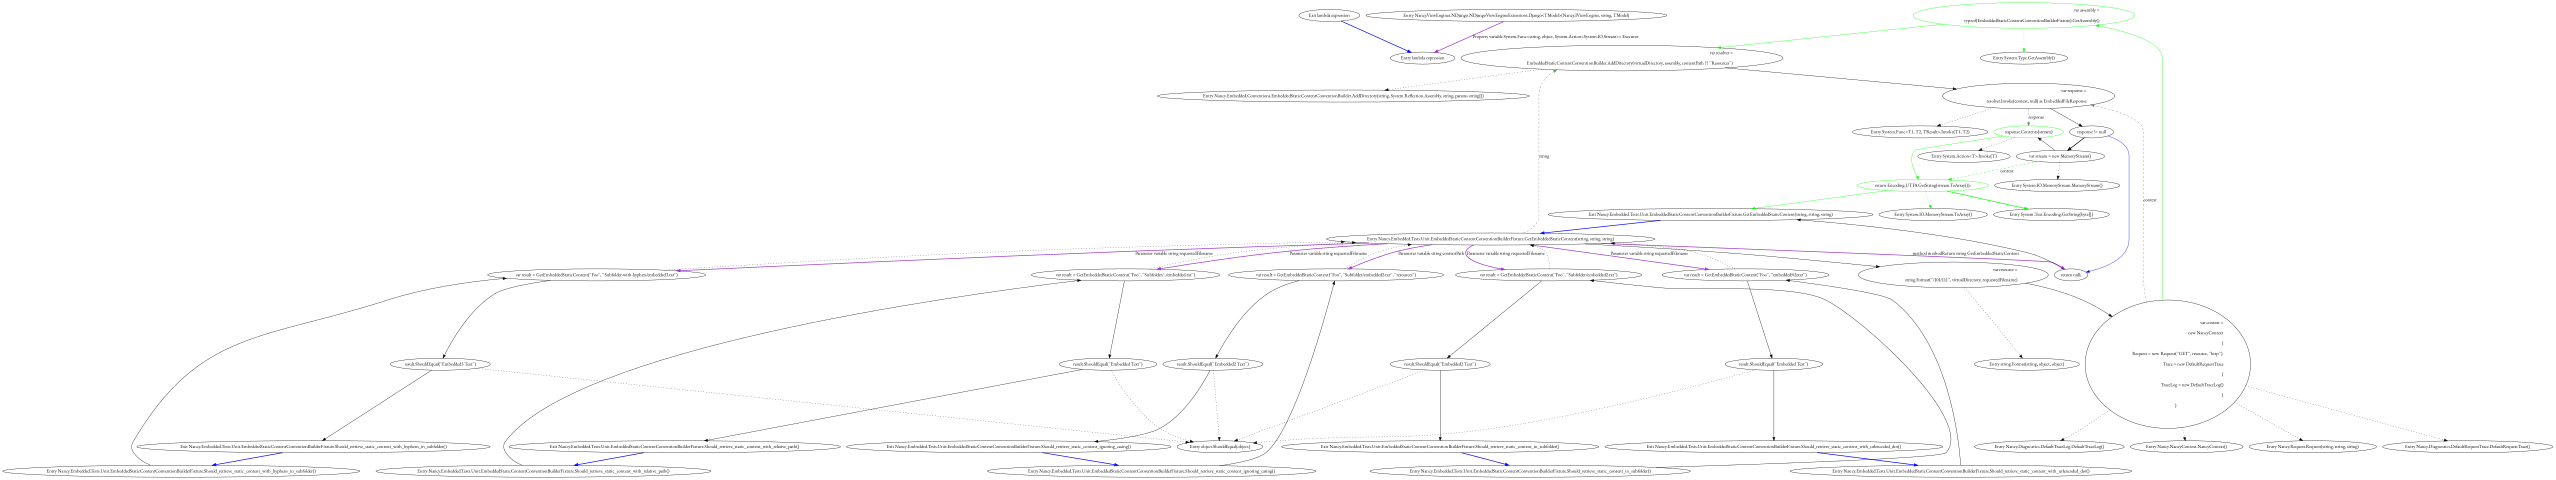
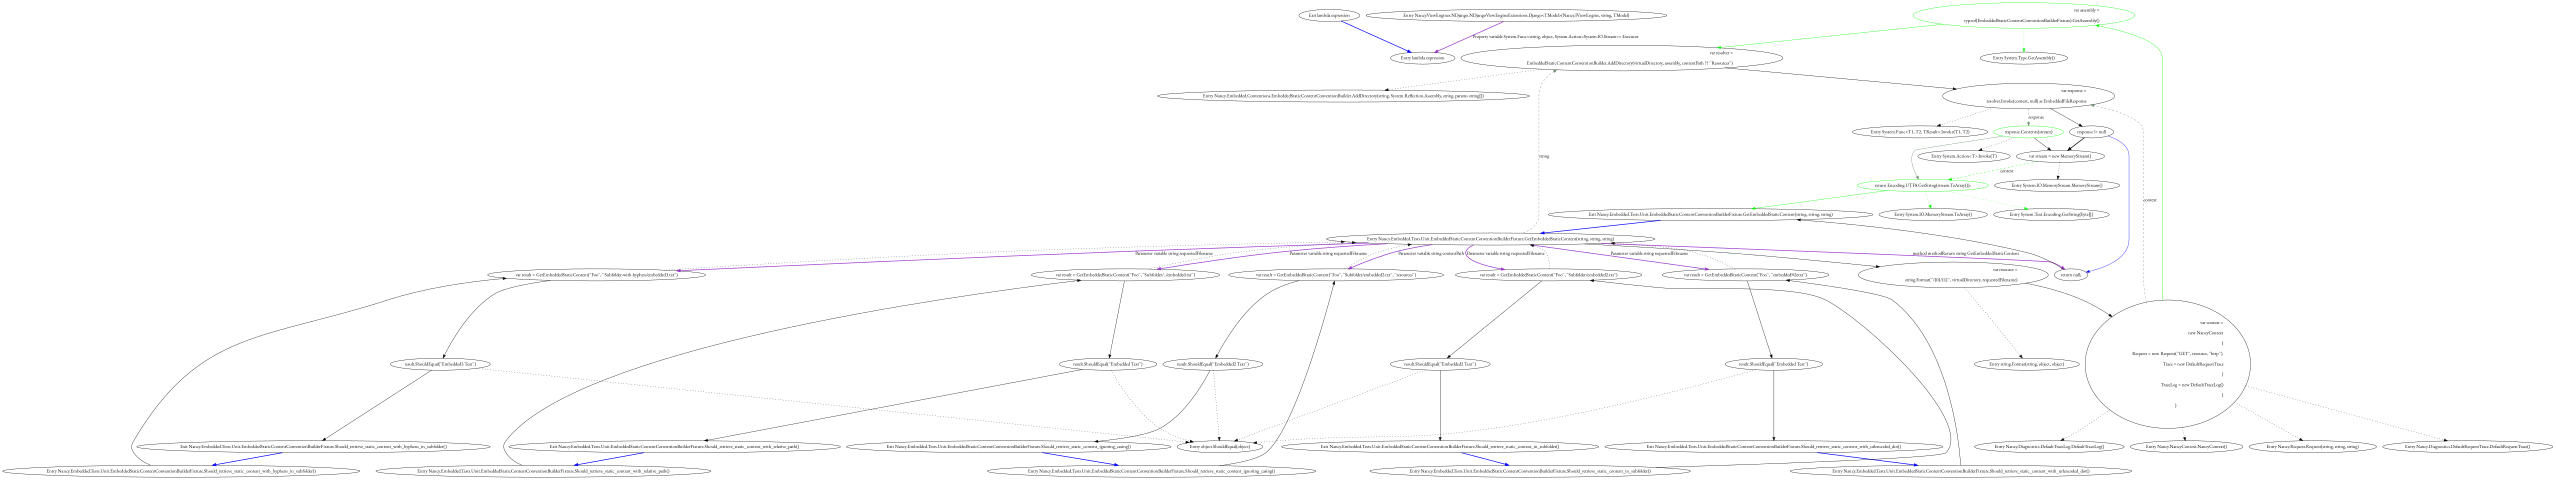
(1945, 145) -> (1945, 145)
(2048, 145) -> (2041, 143)
(1986, 200) -> (1986, 200)
